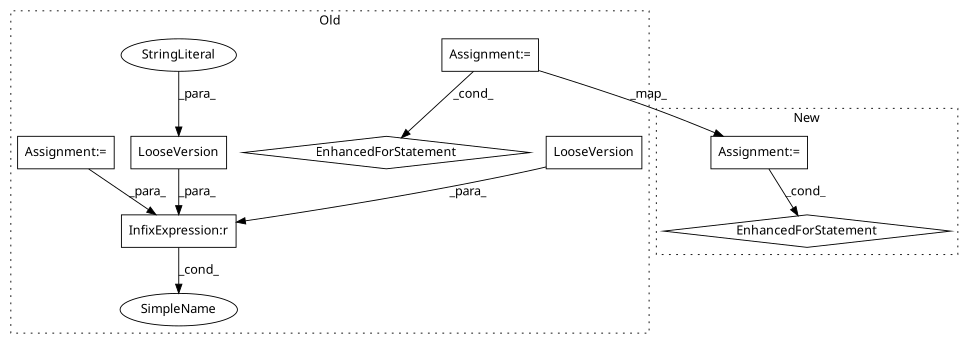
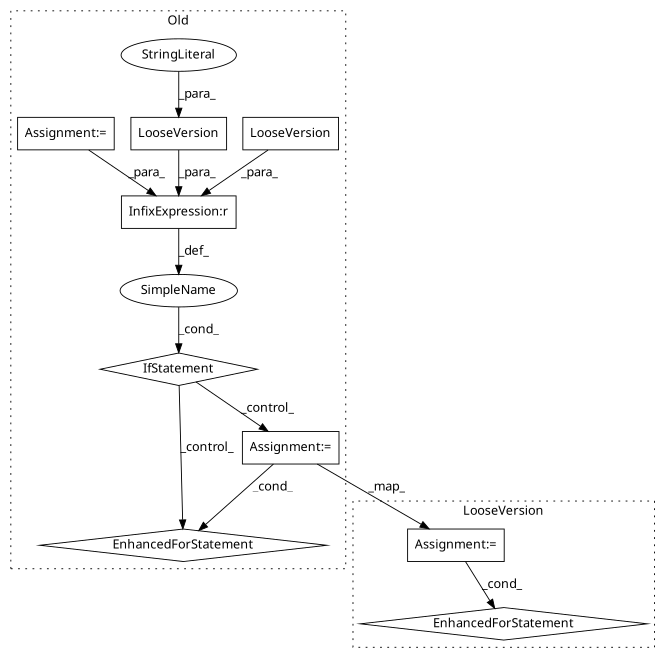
(807, 119) -> (504, 511)
(199, 270) -> (194, 251)
none -> (179, 369)
